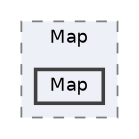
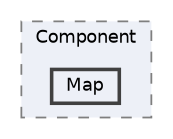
(69, 38) -> (86, 38)
